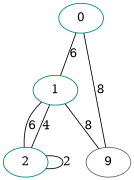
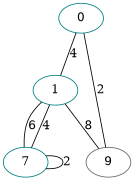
(74, 54) -> (74, 54)
(101, 90) -> (101, 90)
(26, 162) -> (26, 162)
